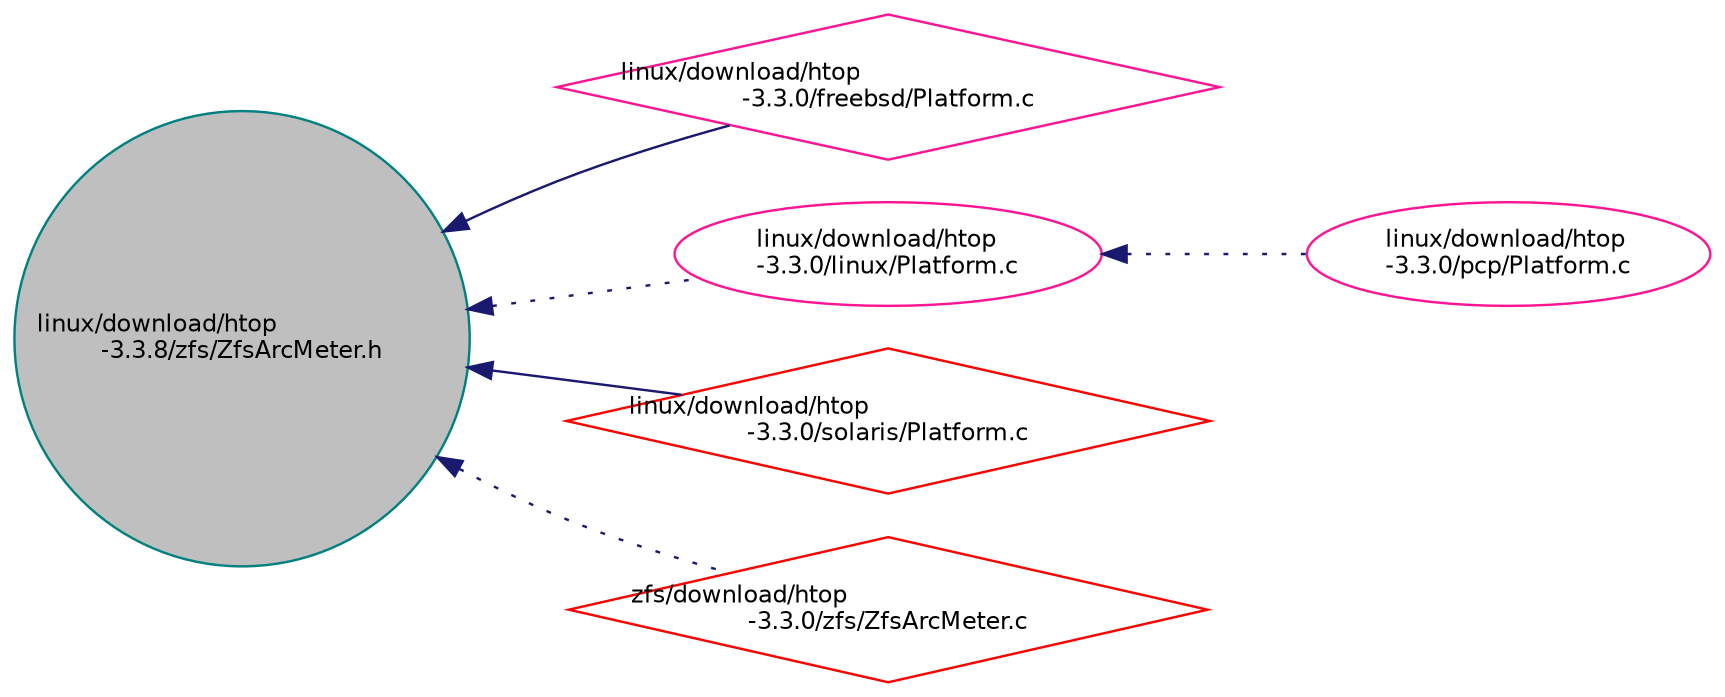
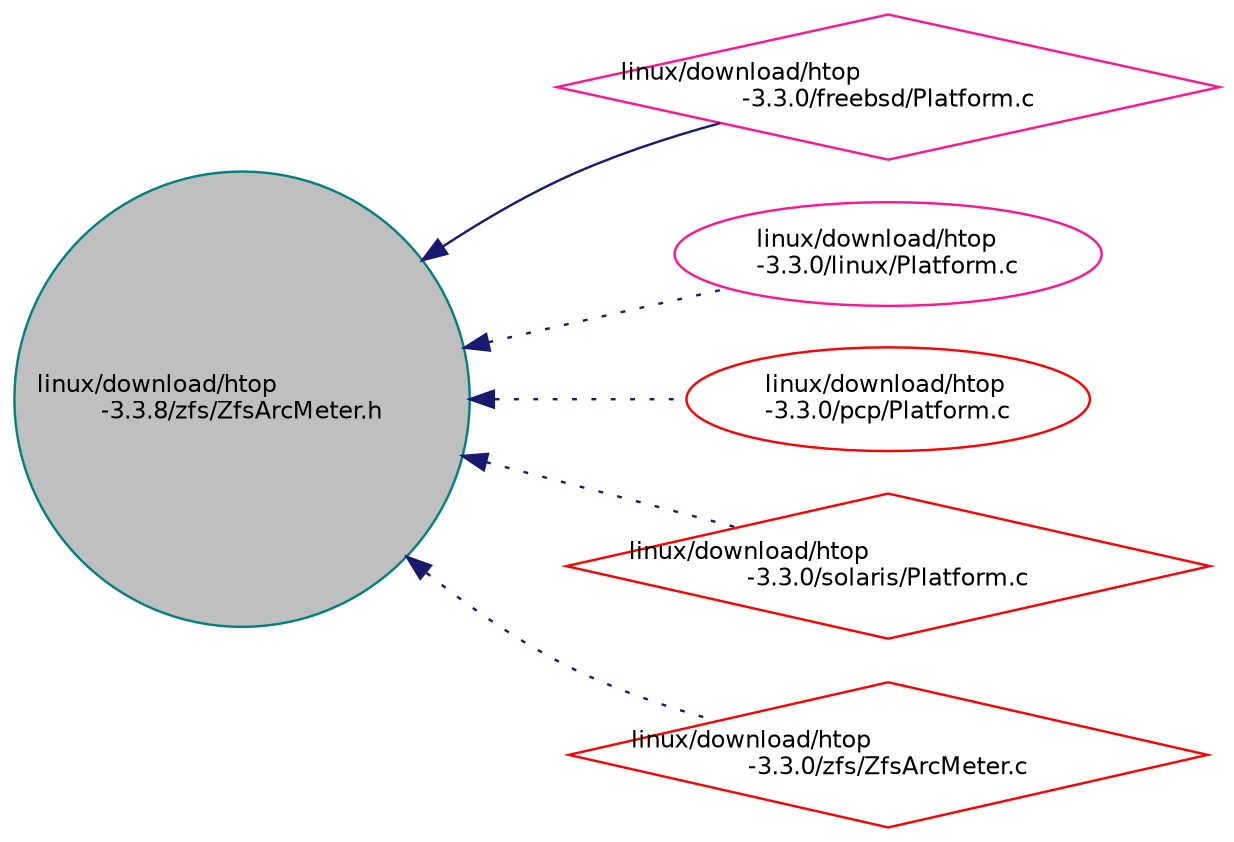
(1217, 254) -> (590, 399)
(1509, 254) -> (888, 399)
(587, 383) -> (612, 495)
(888, 610) -> (888, 755)
